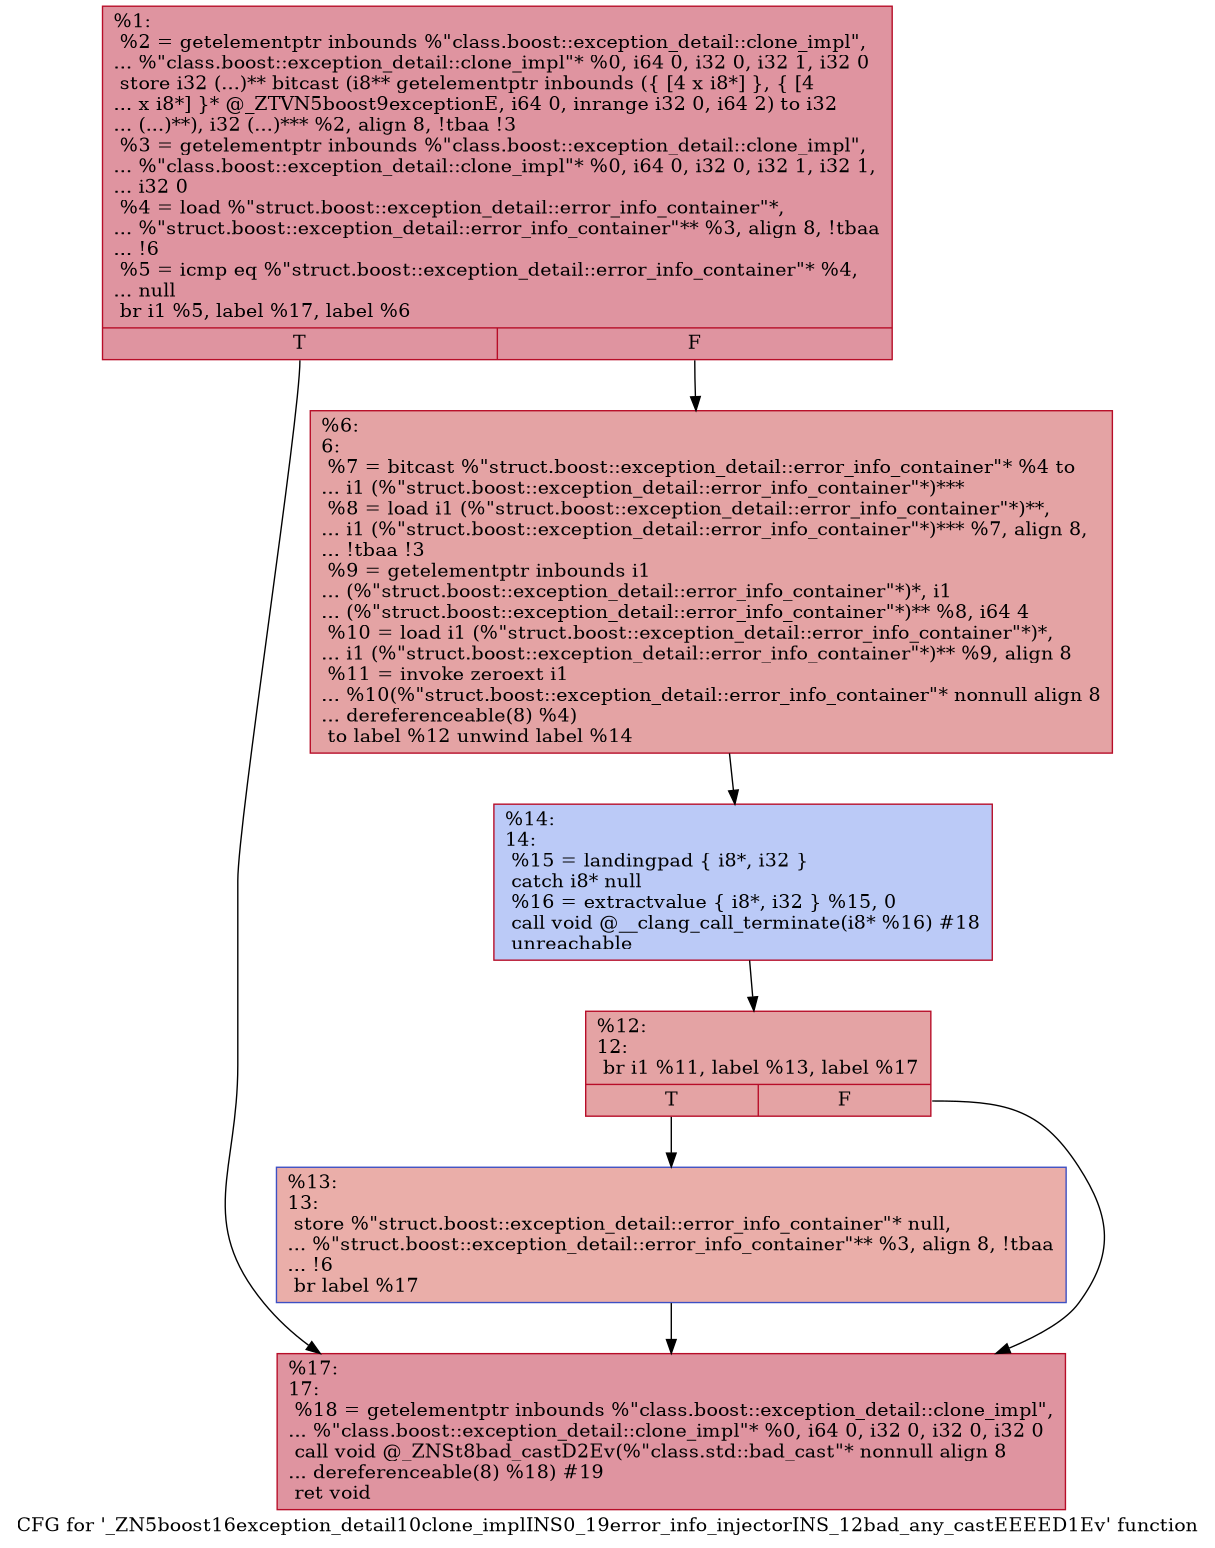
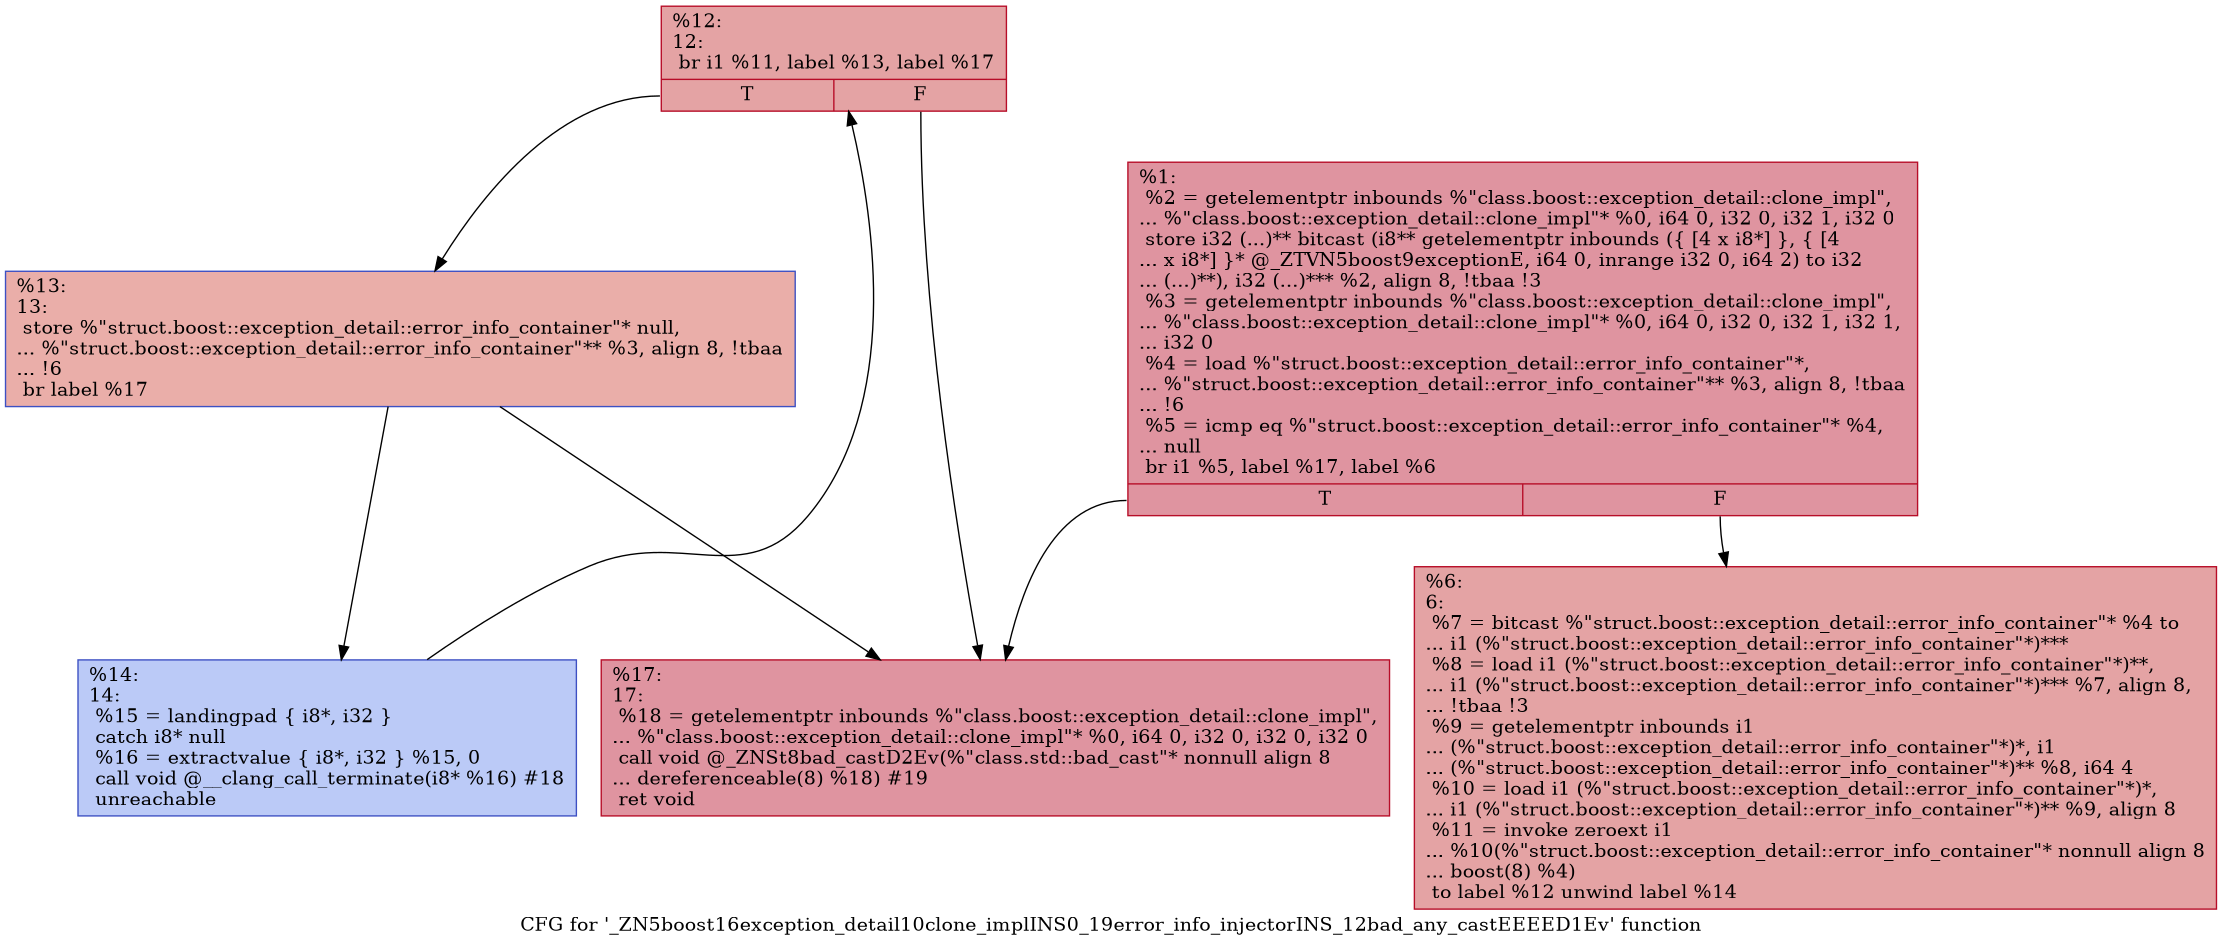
(450, 716) -> (1501, 872)
(731, 772) -> (366, 526)
(743, 882) -> (327, 738)
